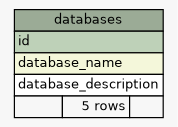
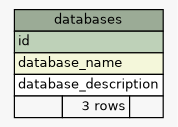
(104, 106) -> (104, 106)
